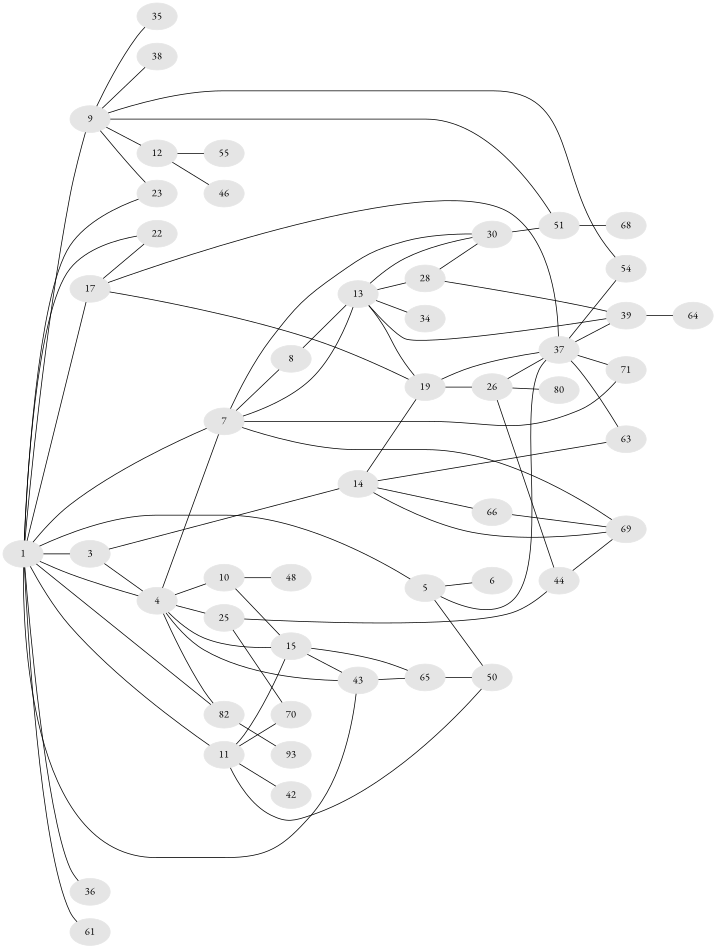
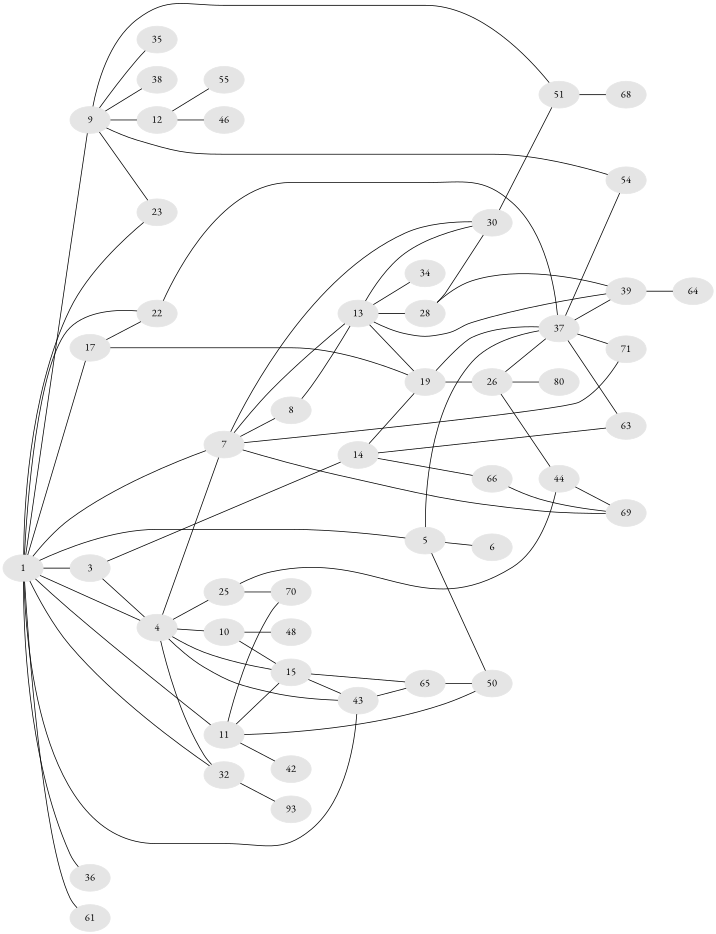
(374, 208) -> (375, 183)
(486, 534) -> none
(224, 715) -> (224, 775)
